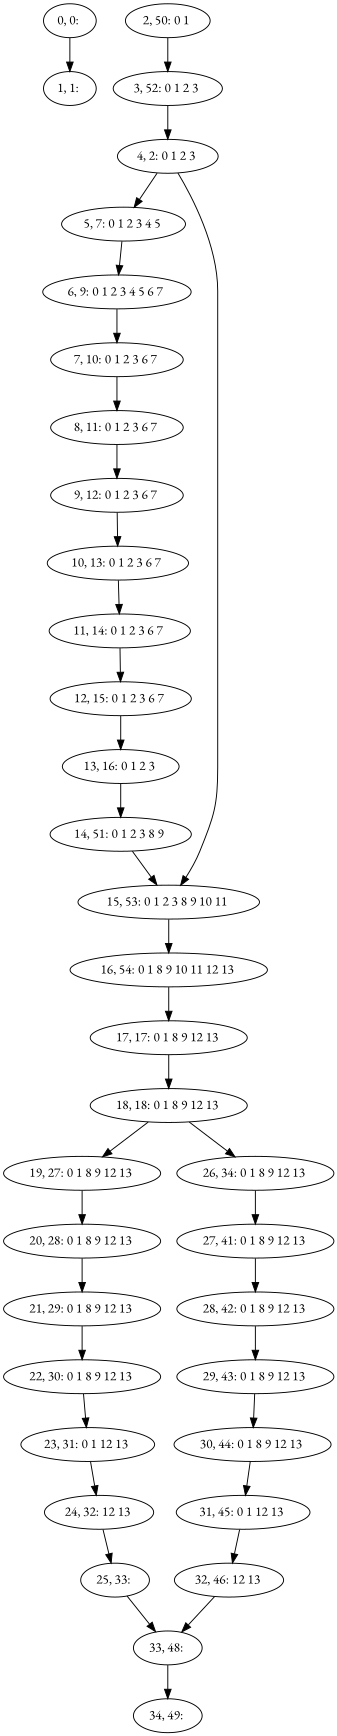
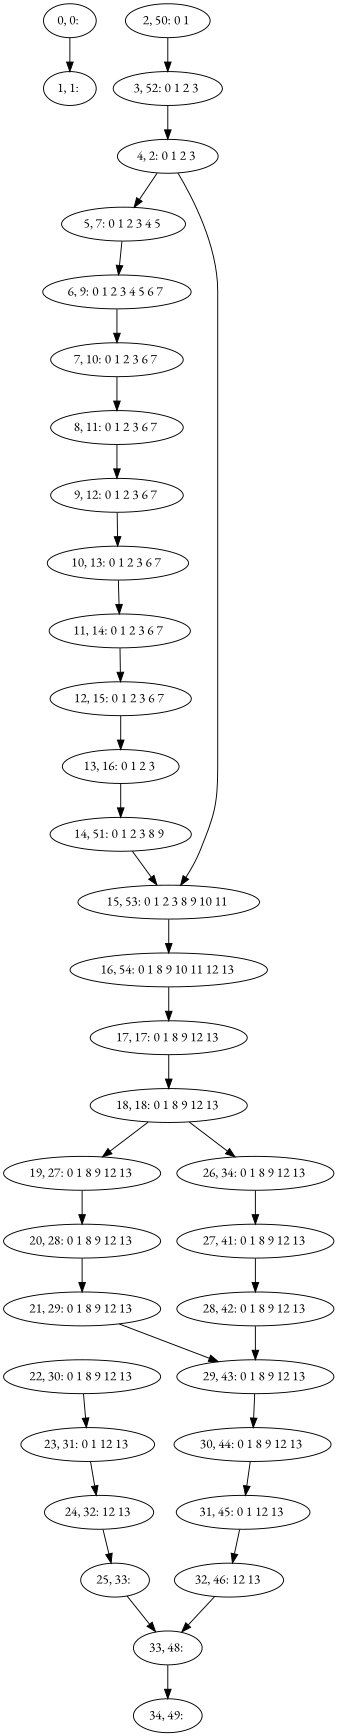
(82, 1338) -> (164, 1341)
